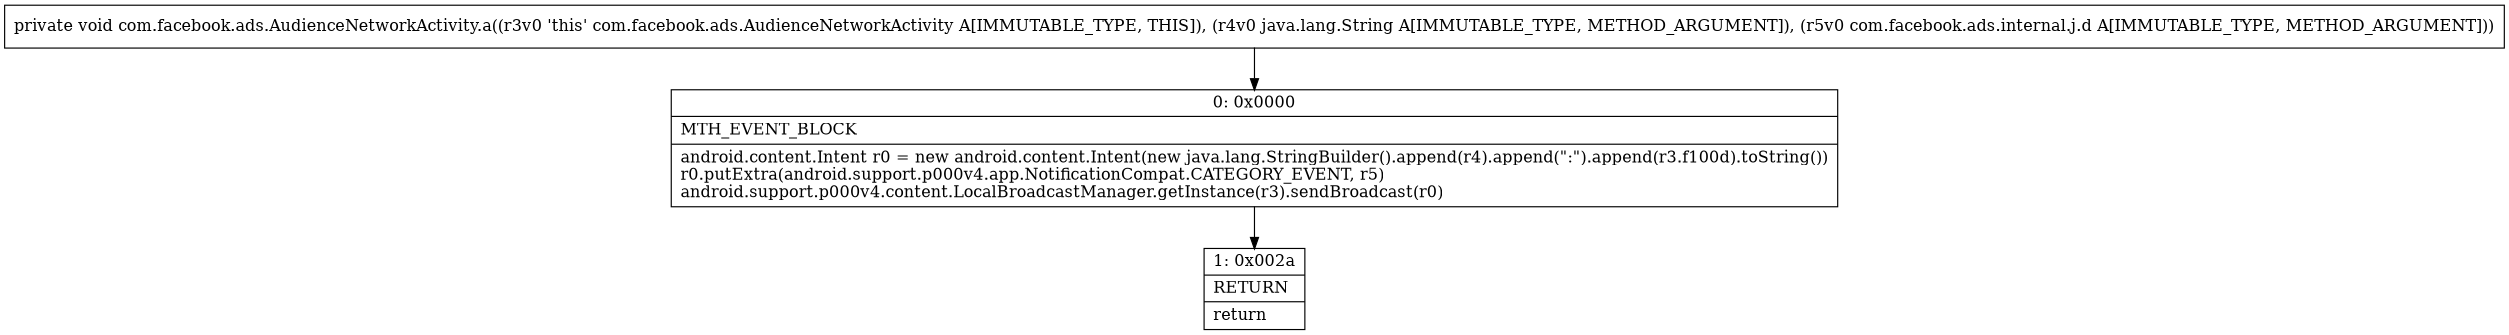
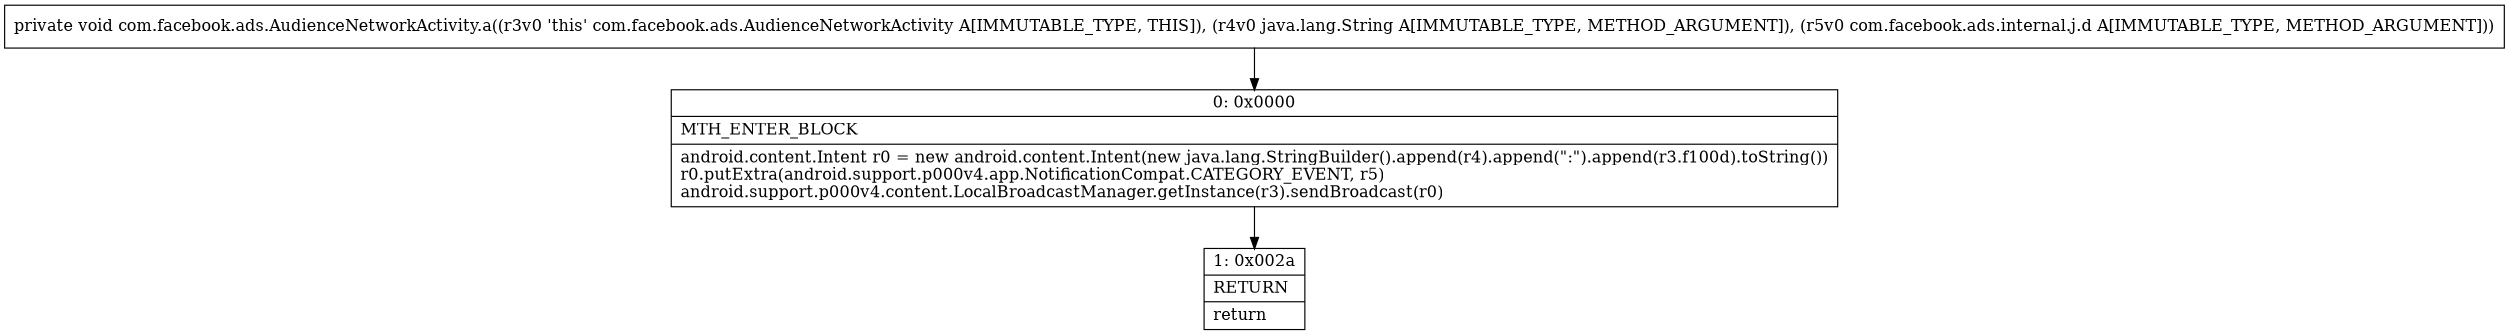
(769, 130) -> (770, 130)
